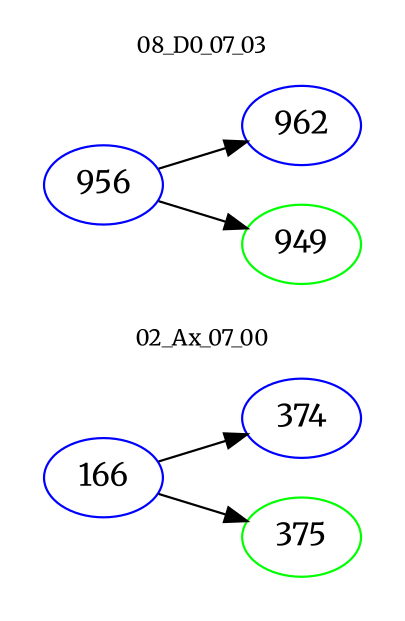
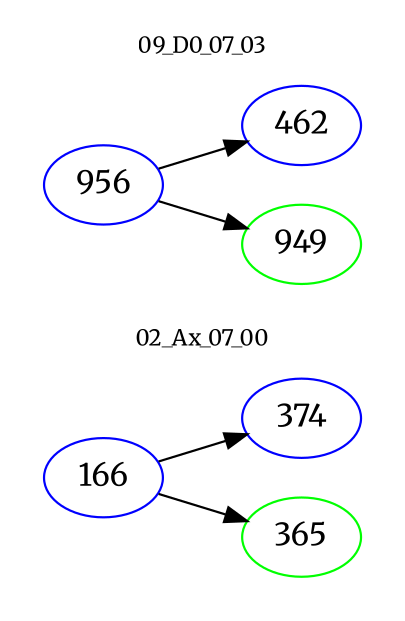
(203, 47) -> (203, 47)
(302, 125) -> (302, 125)
(302, 537) -> (302, 537)
